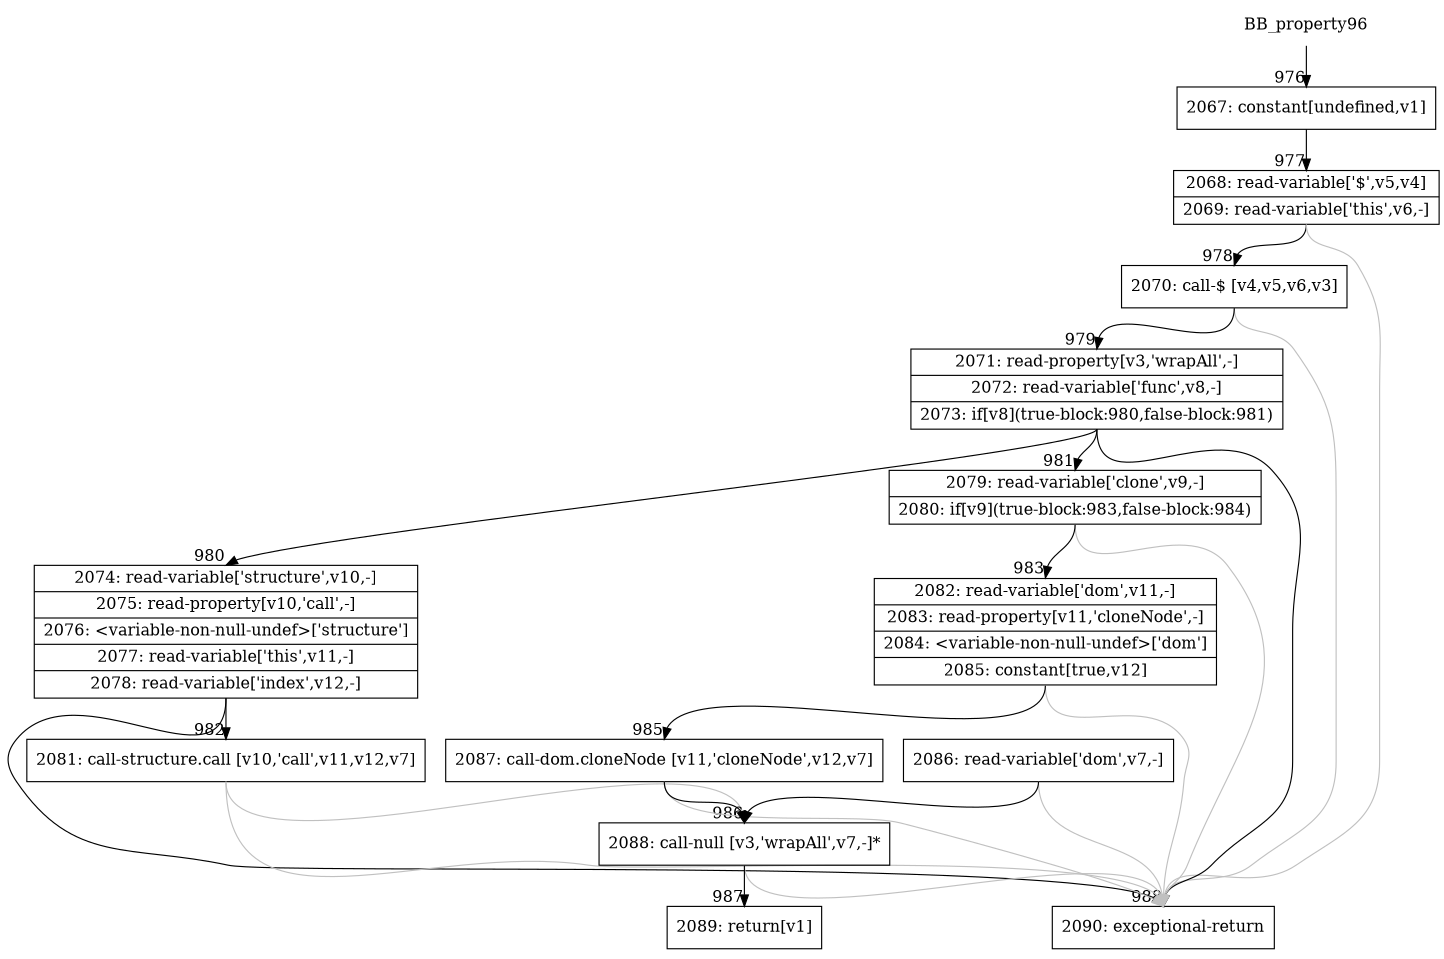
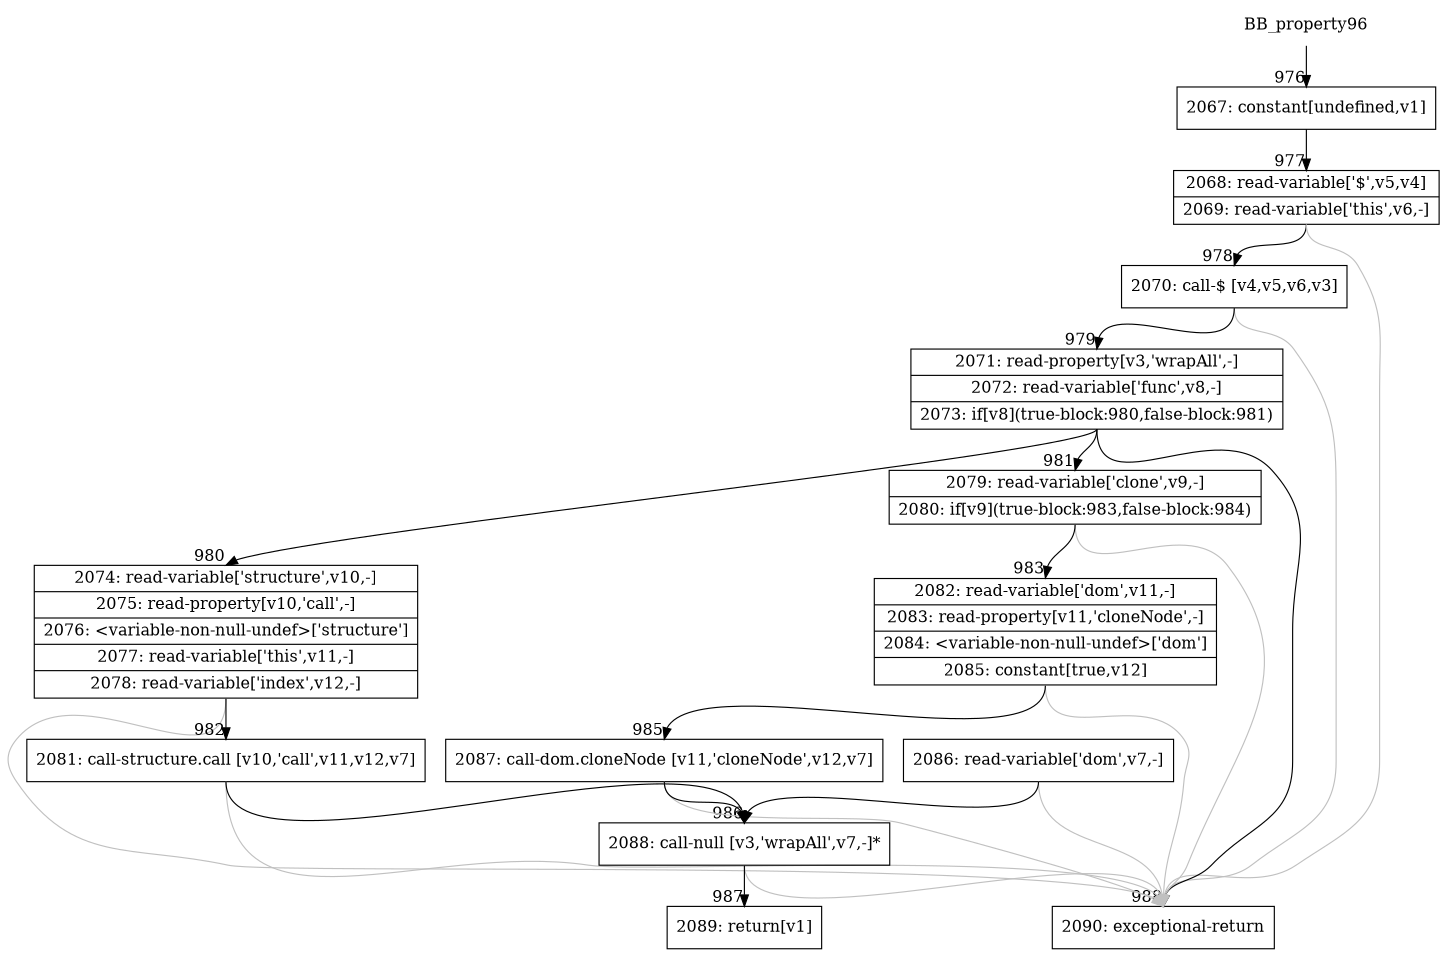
(480, 803) -> (480, 803)
(321, 868) -> (321, 868)
